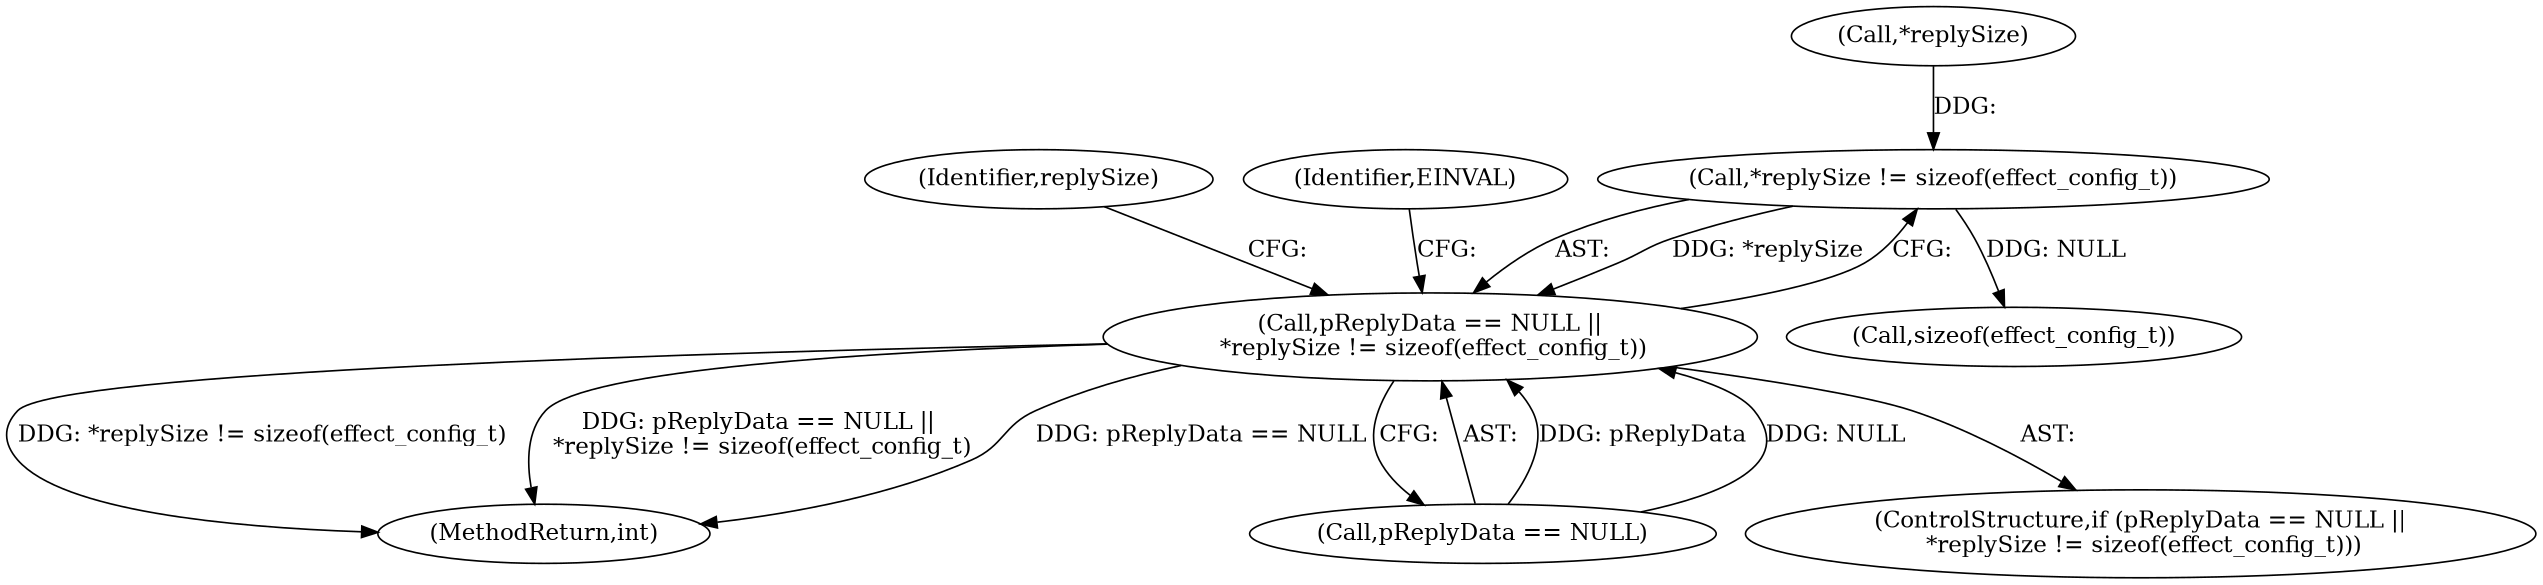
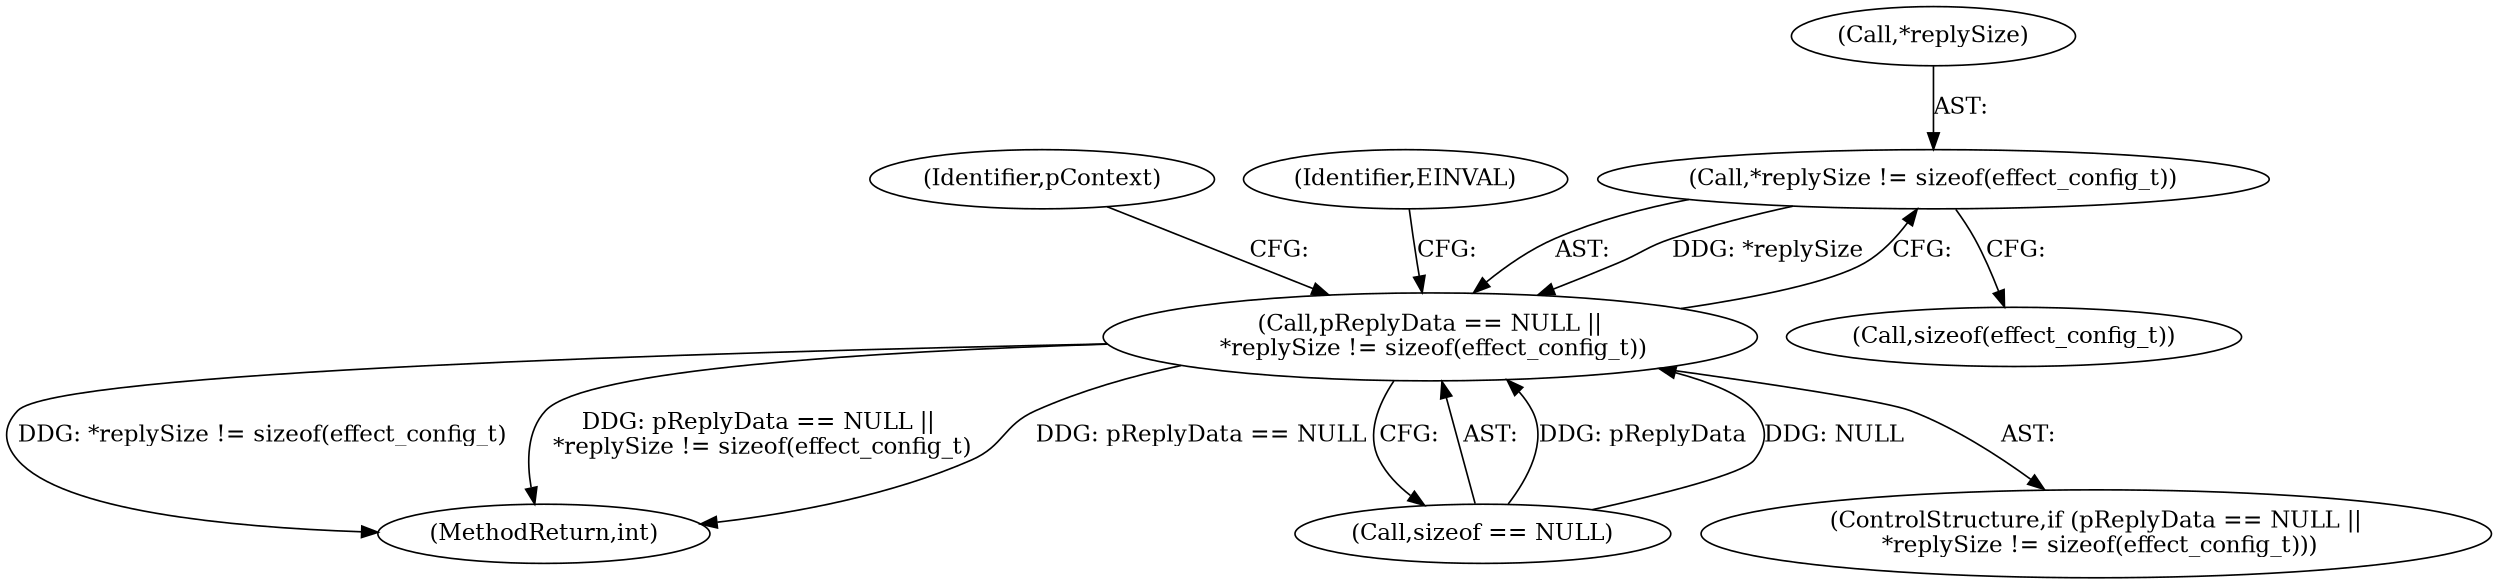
(1969, 108) -> (1965, 108)
(1039, 179) -> (1042, 179)
(2056, 251) -> (2020, 251)
(1483, 534) -> (1483, 534)
